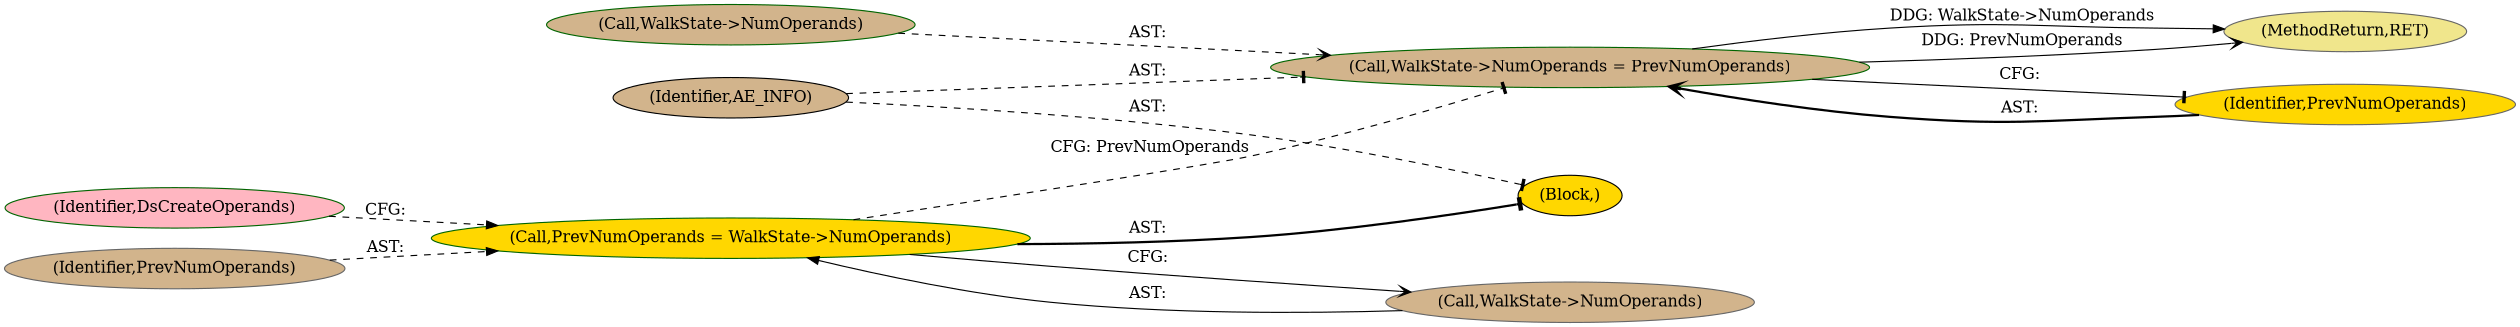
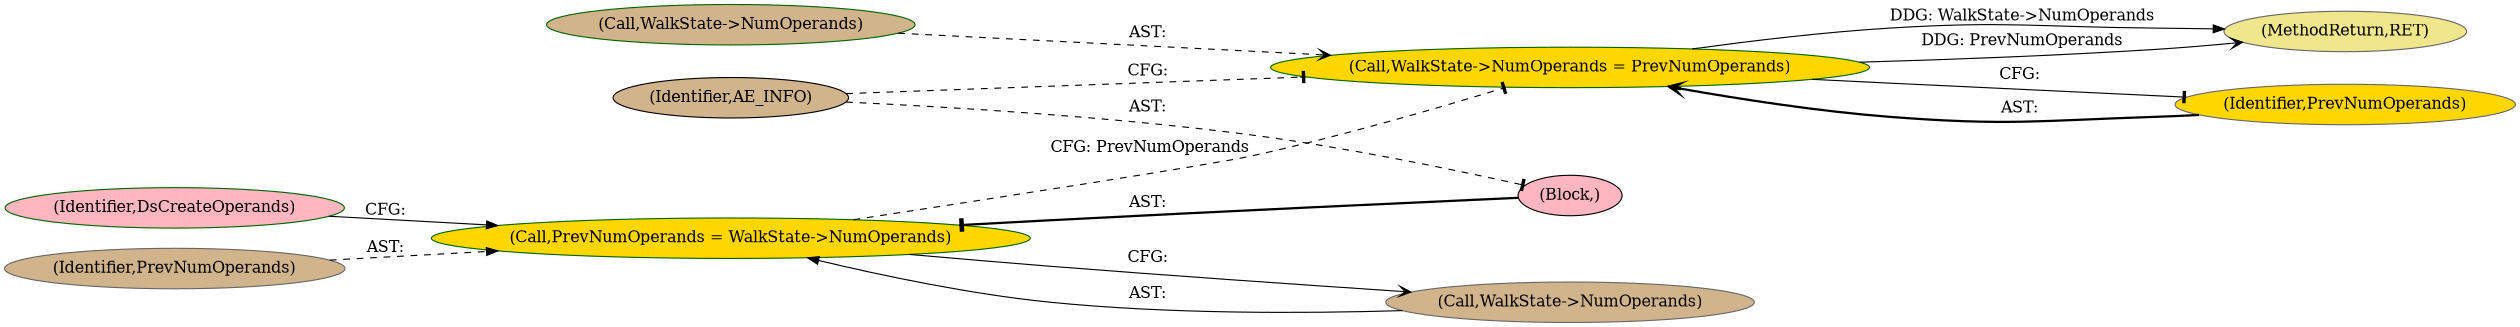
(1570, 67) -> (1570, 67)
(1150, 71) -> (1150, 71)
(1570, 196) -> (1570, 196)
(408, 221) -> (408, 221)
(1268, 236) -> (1242, 211)
